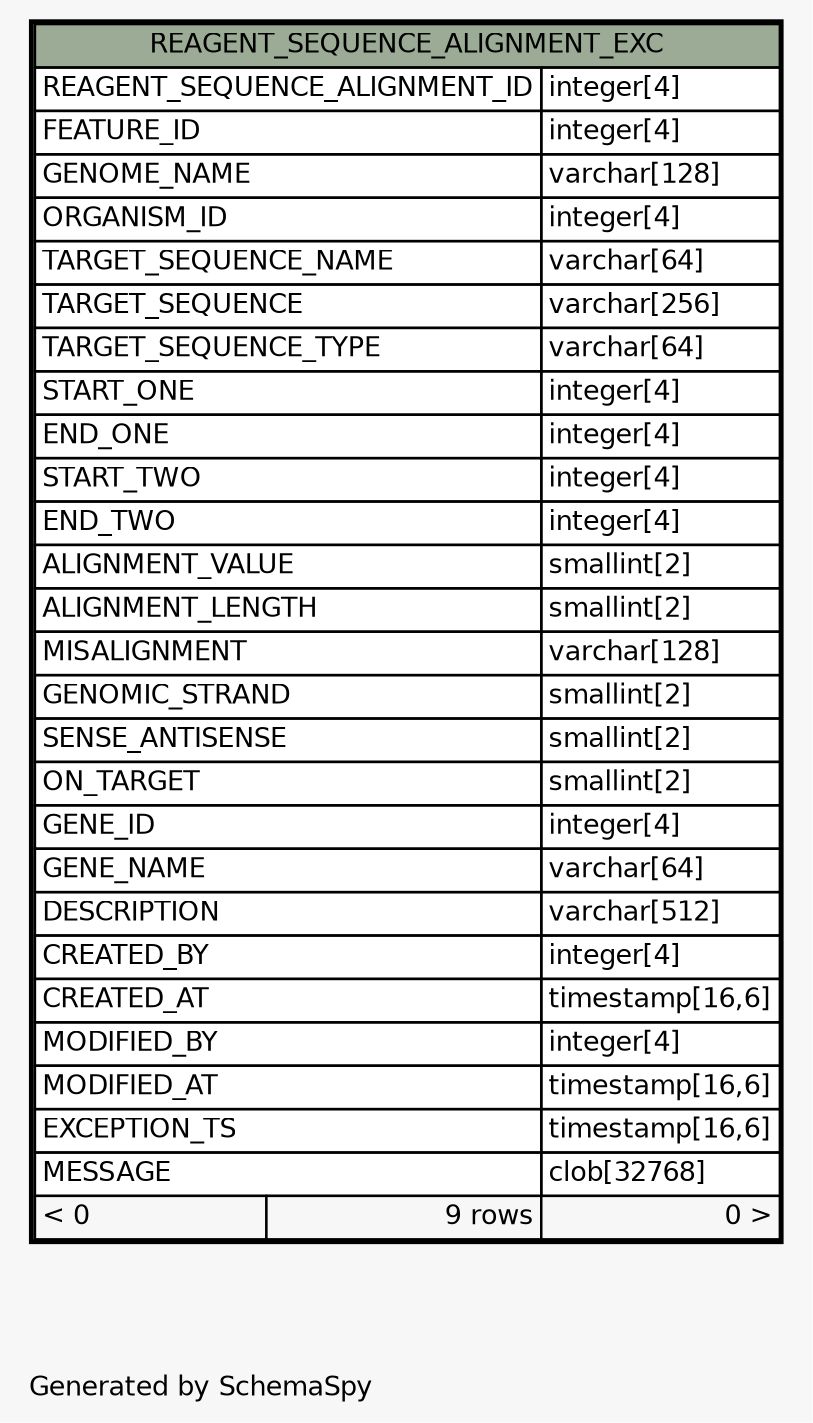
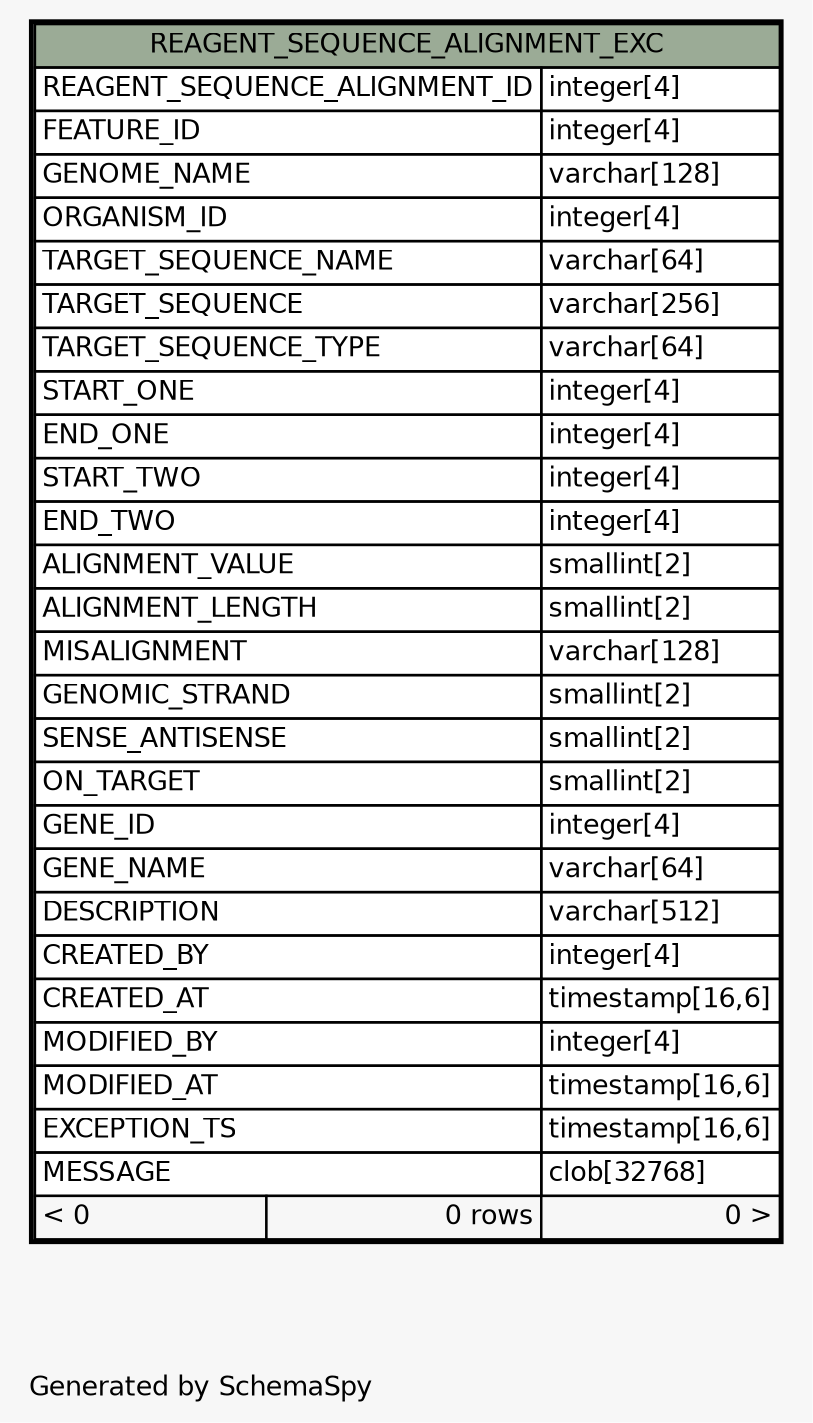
(489, 1216) -> (489, 1216)
